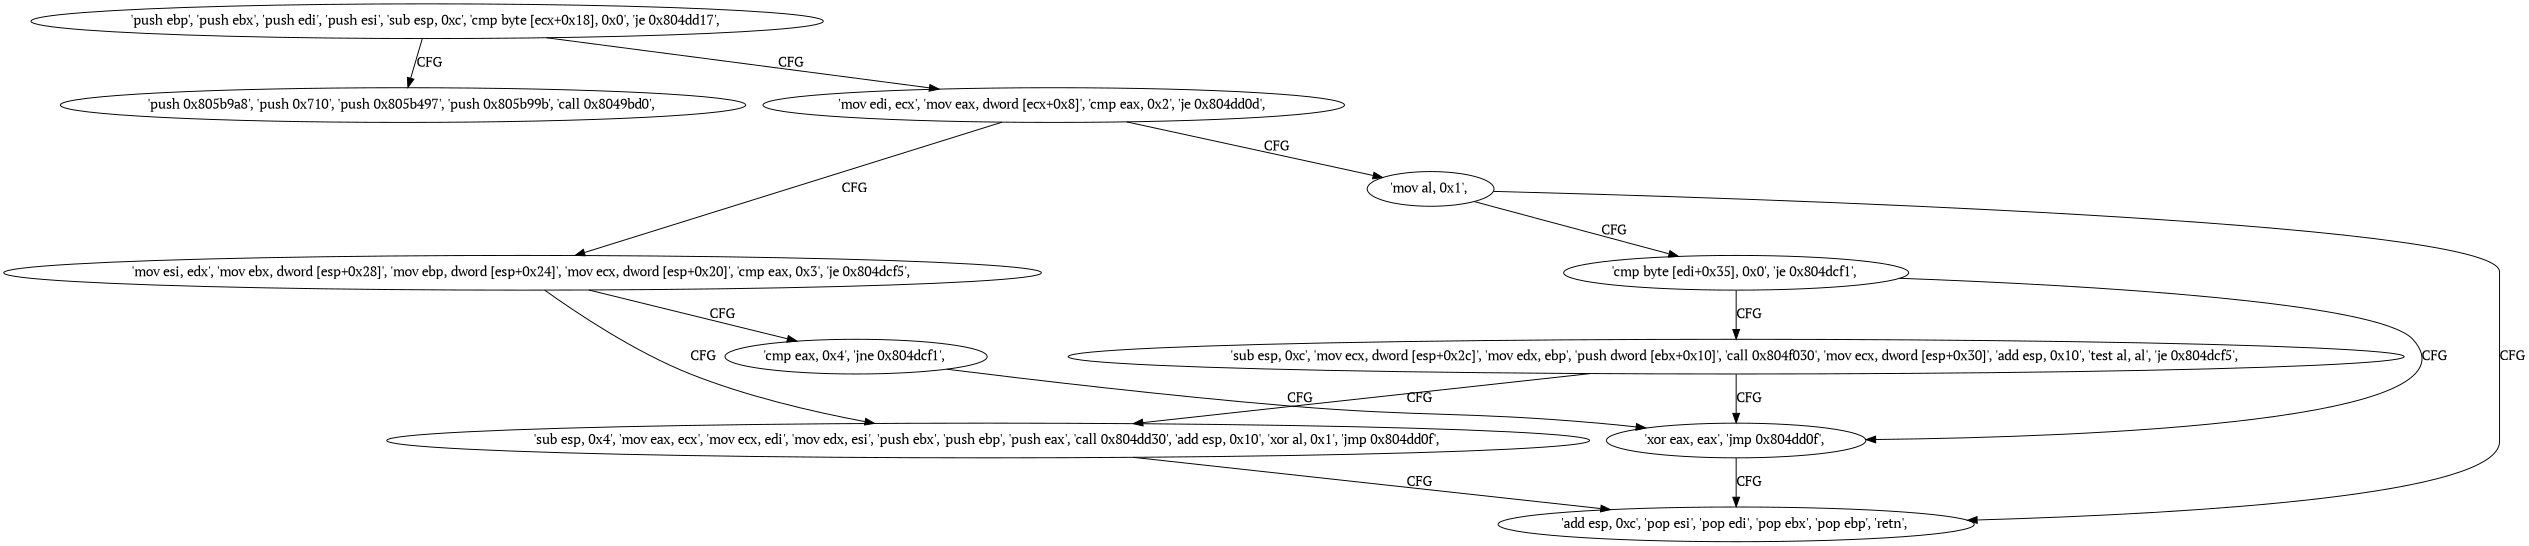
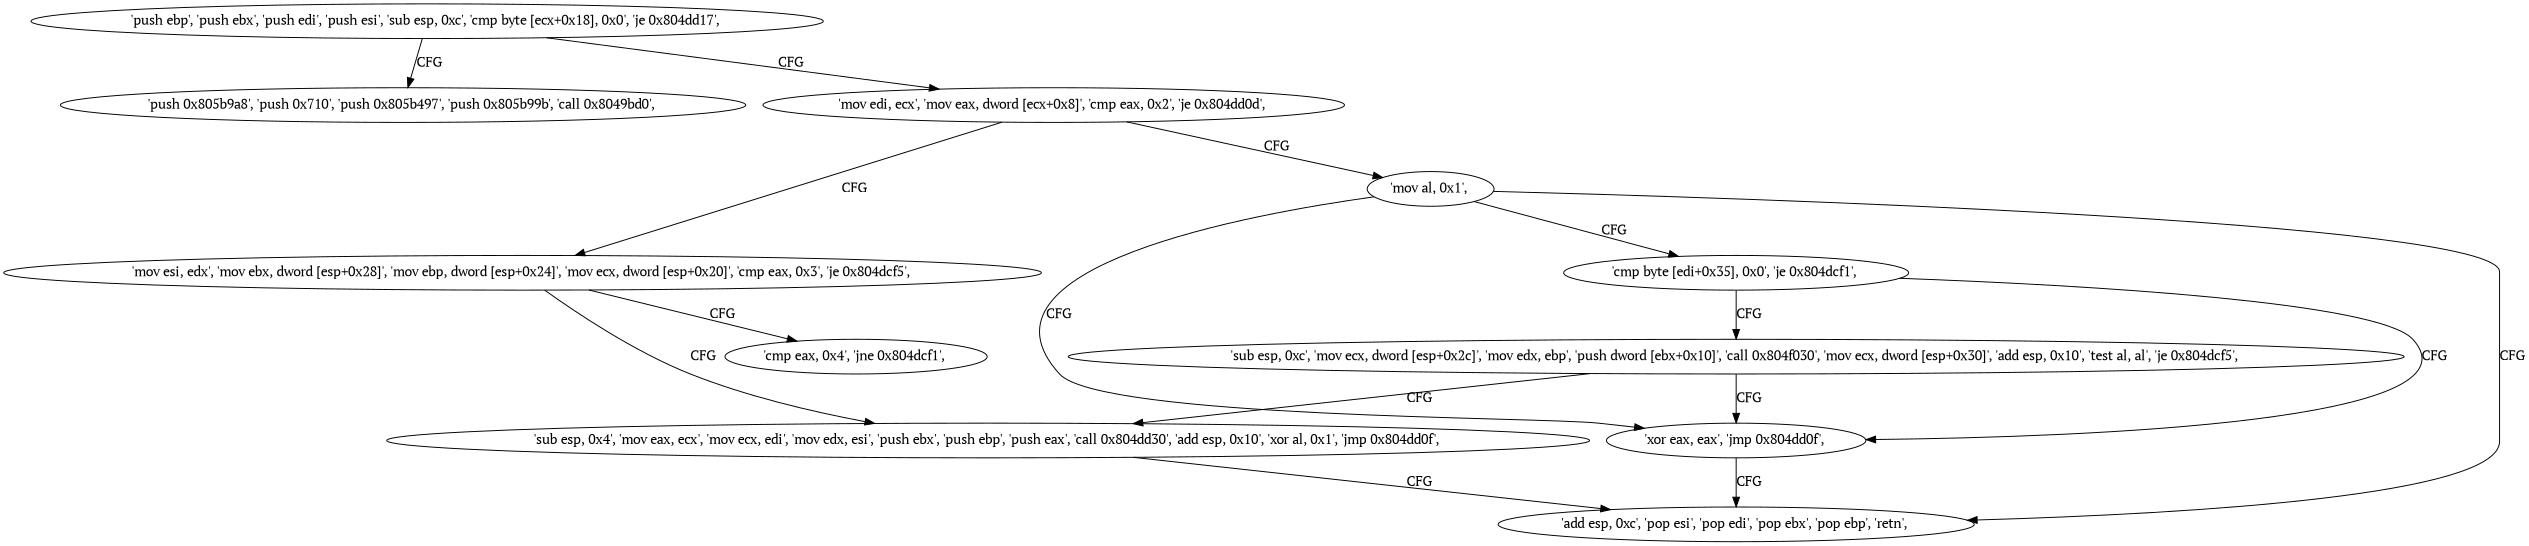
(1256, 403) -> (1134, 396)
